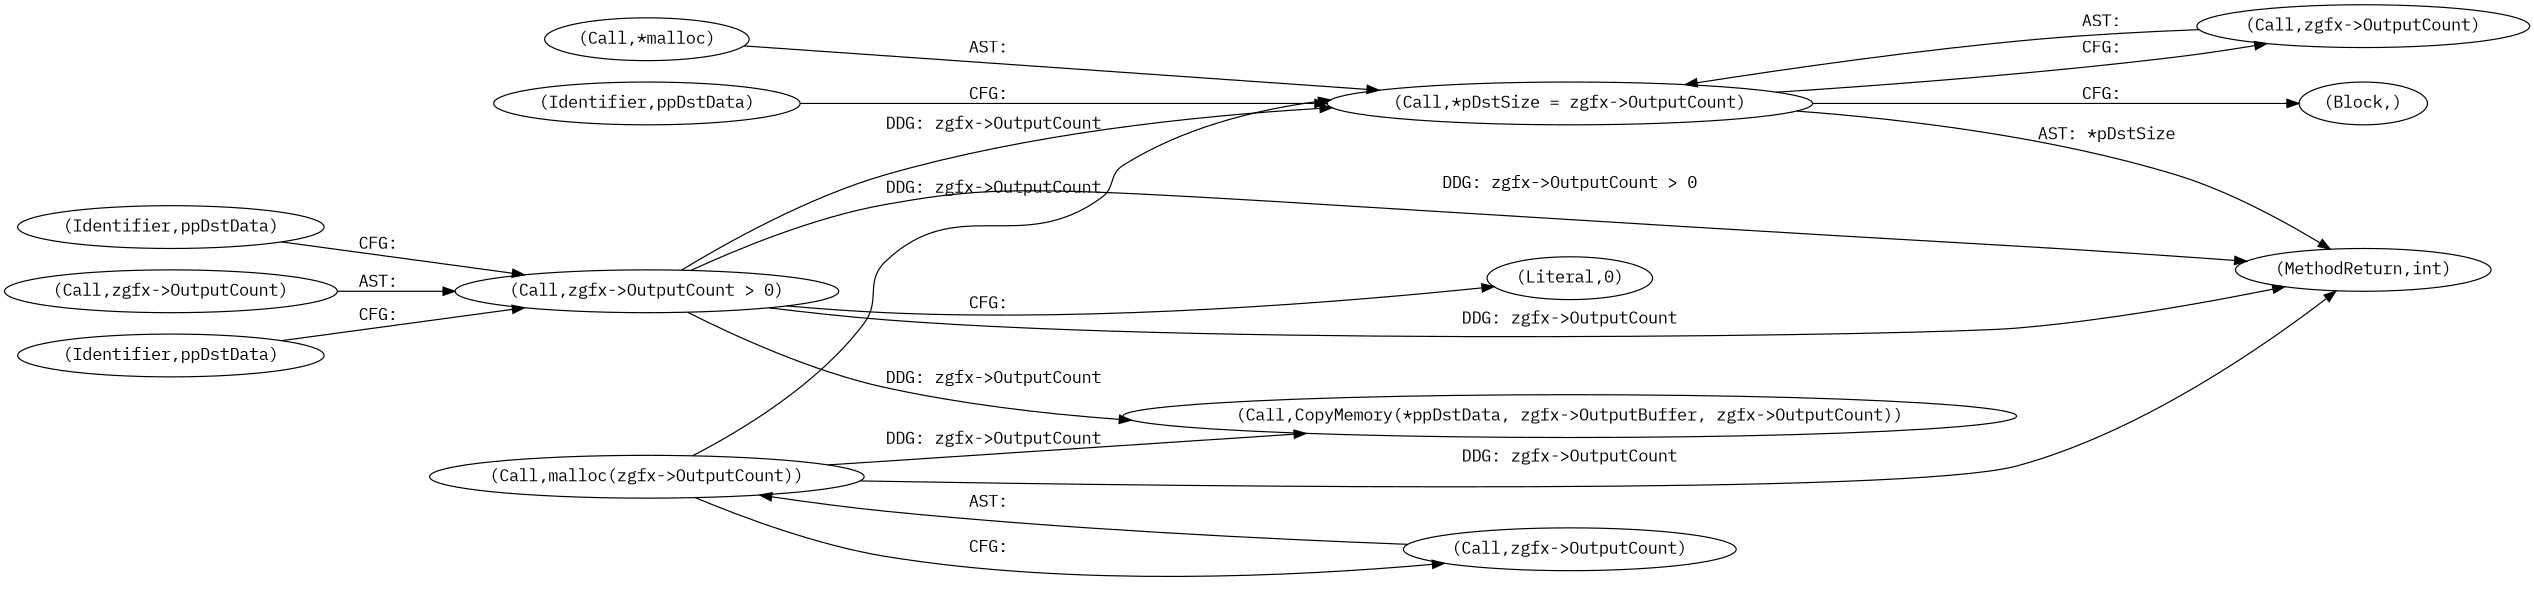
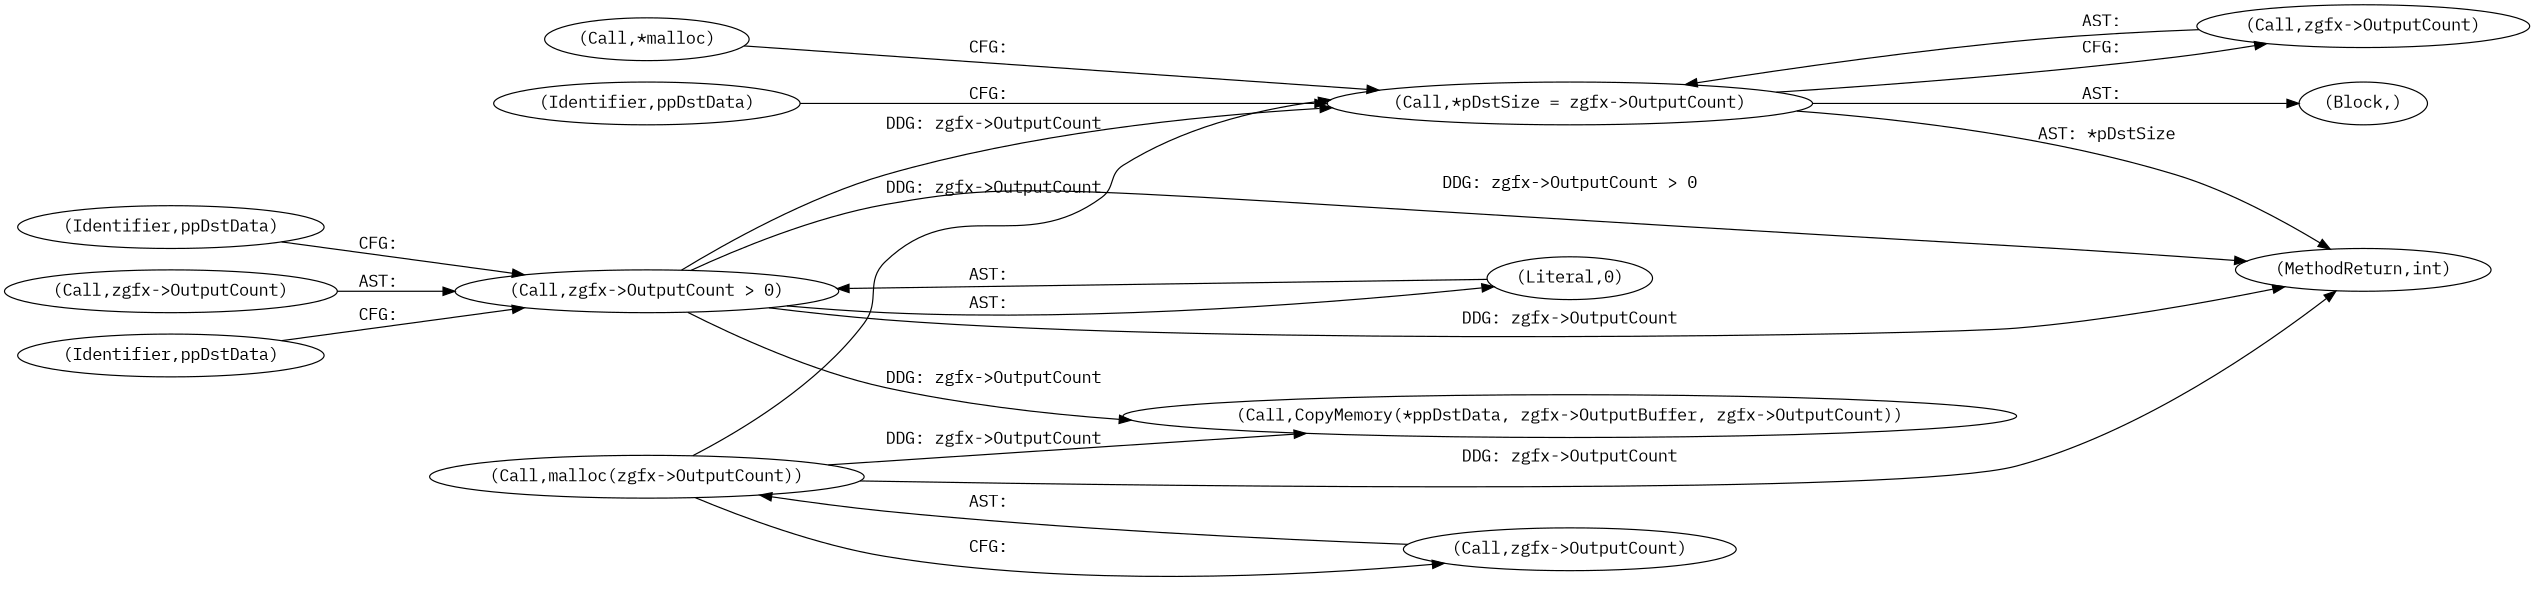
(994, 48) -> (994, 48)
(2107, 95) -> (2107, 95)
none -> (1168, 284)
(994, 304) -> (994, 304)
